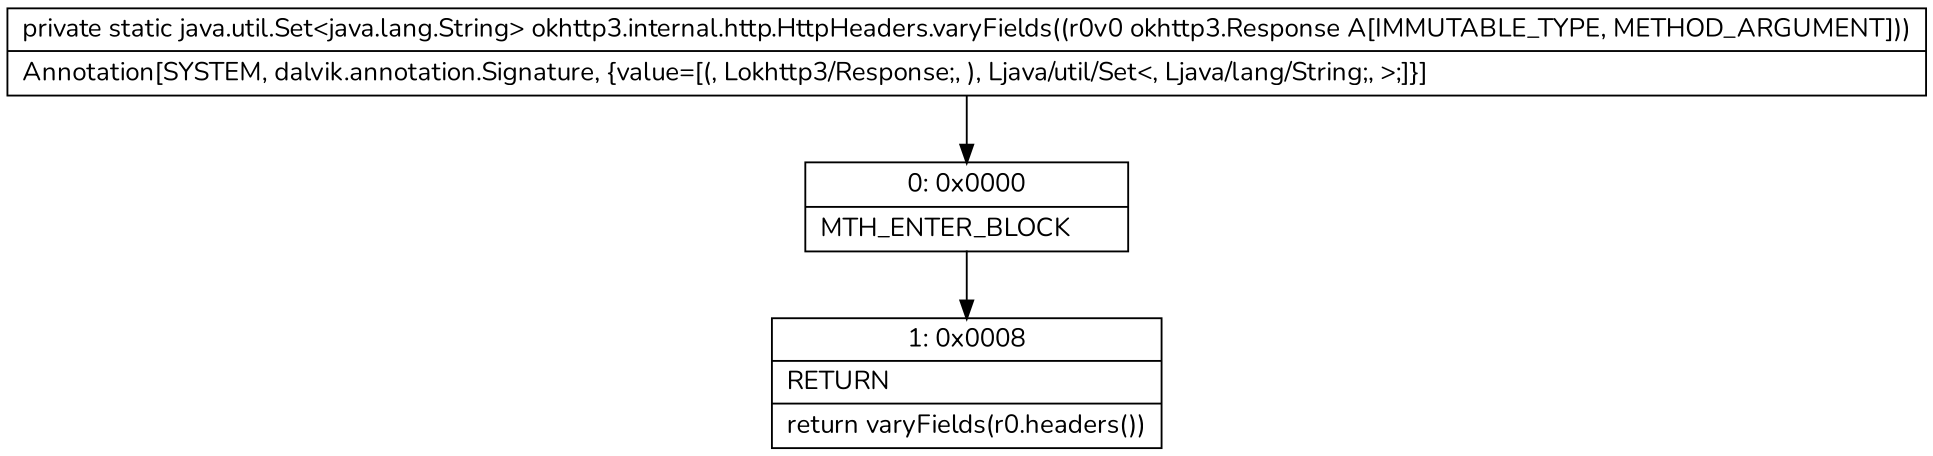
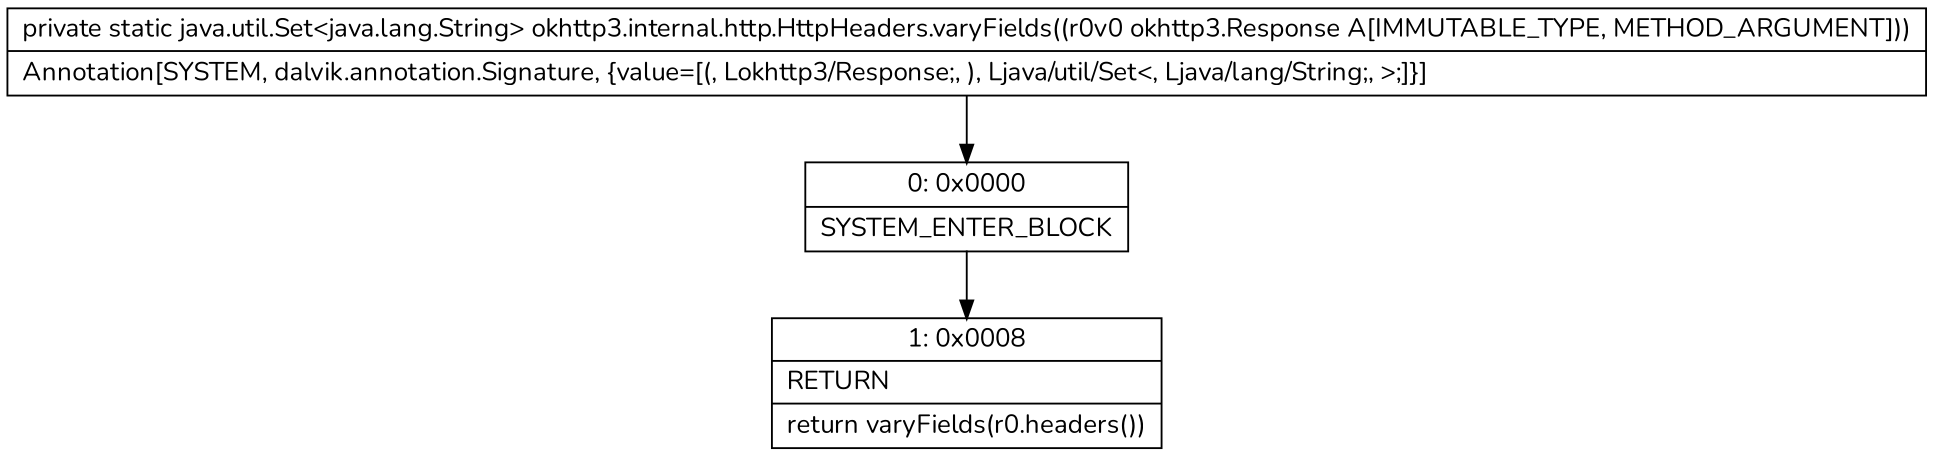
(946, 228) -> (967, 228)
